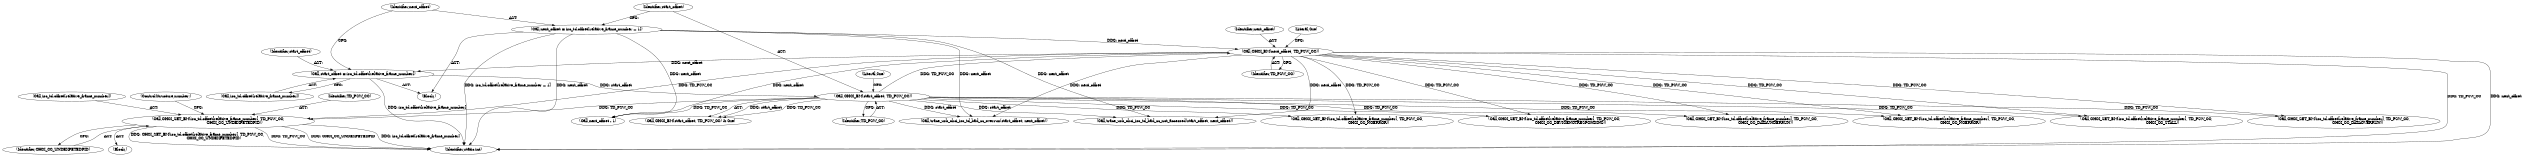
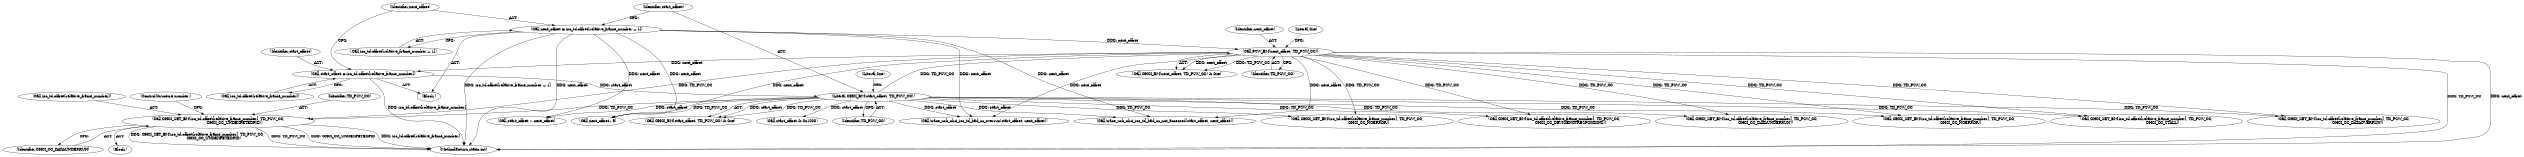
none -> (394, 52)
(1280, 52) -> (1280, 52)
none -> (1177, 74)
(873, 97) -> (873, 97)
none -> (527, 121)
(598, 121) -> (598, 121)
none -> (792, 121)
(53, 150) -> (53, 150)
(463, 150) -> (463, 150)
